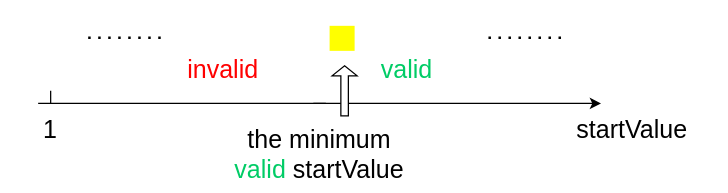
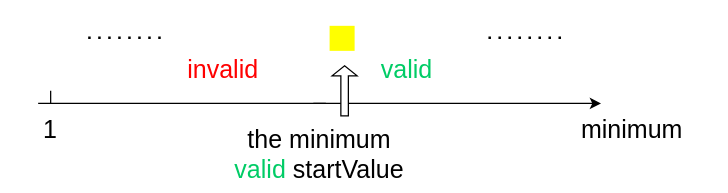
(632, 128) -> (632, 128)
